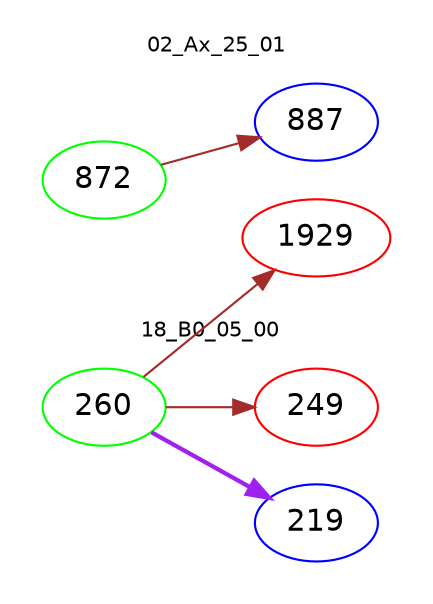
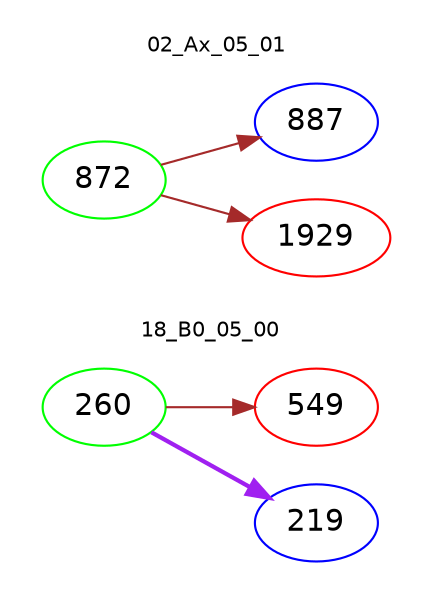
(217, 46) -> (217, 46)
(201, 330) -> (195, 205)
(316, 407) -> (316, 407)
